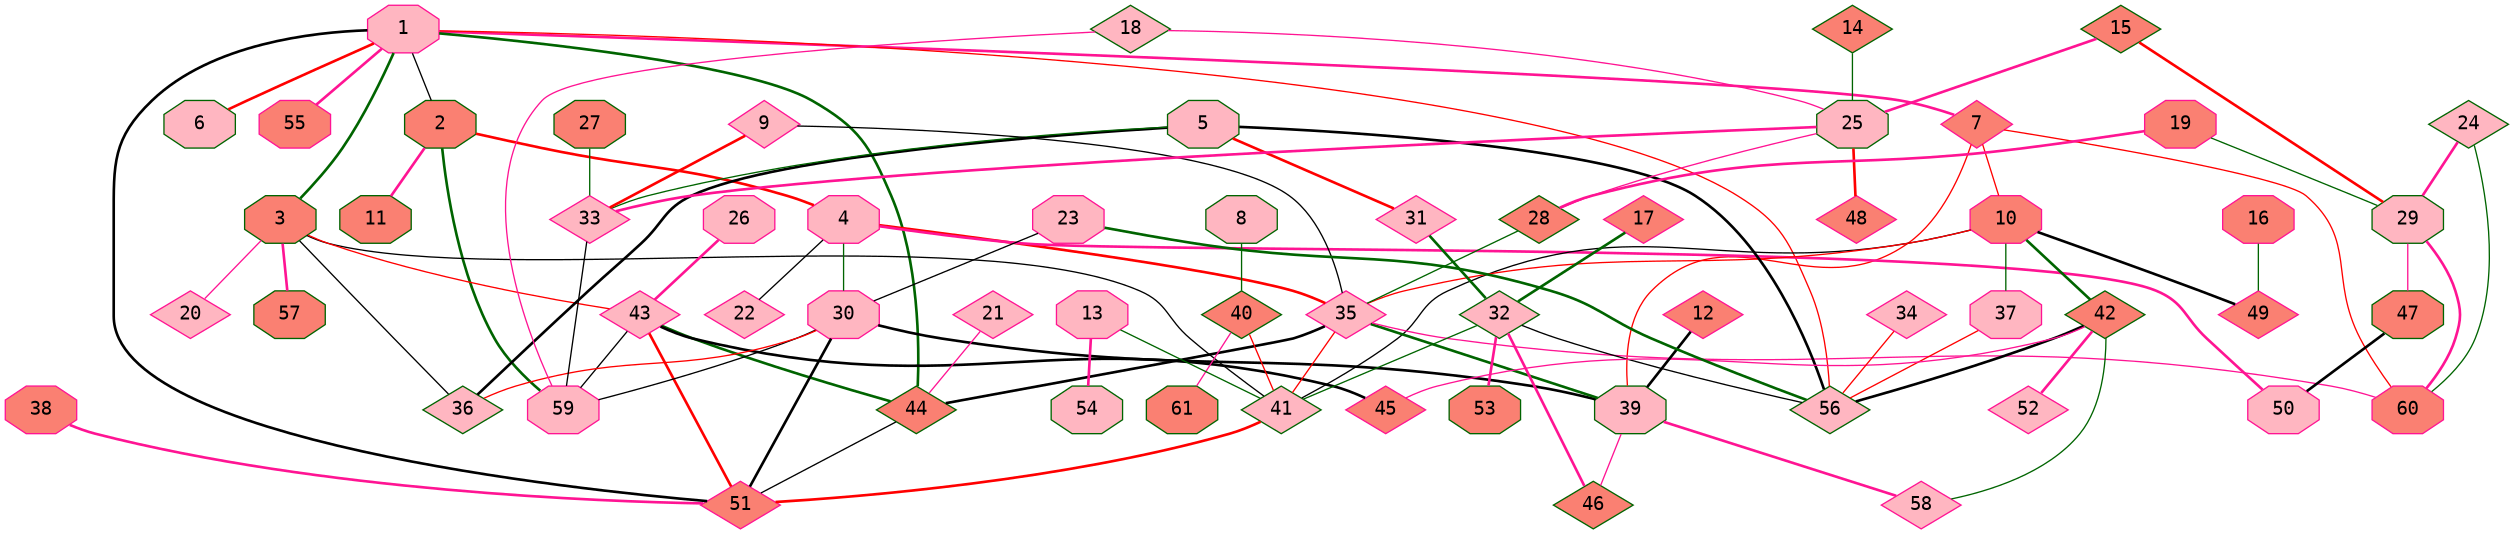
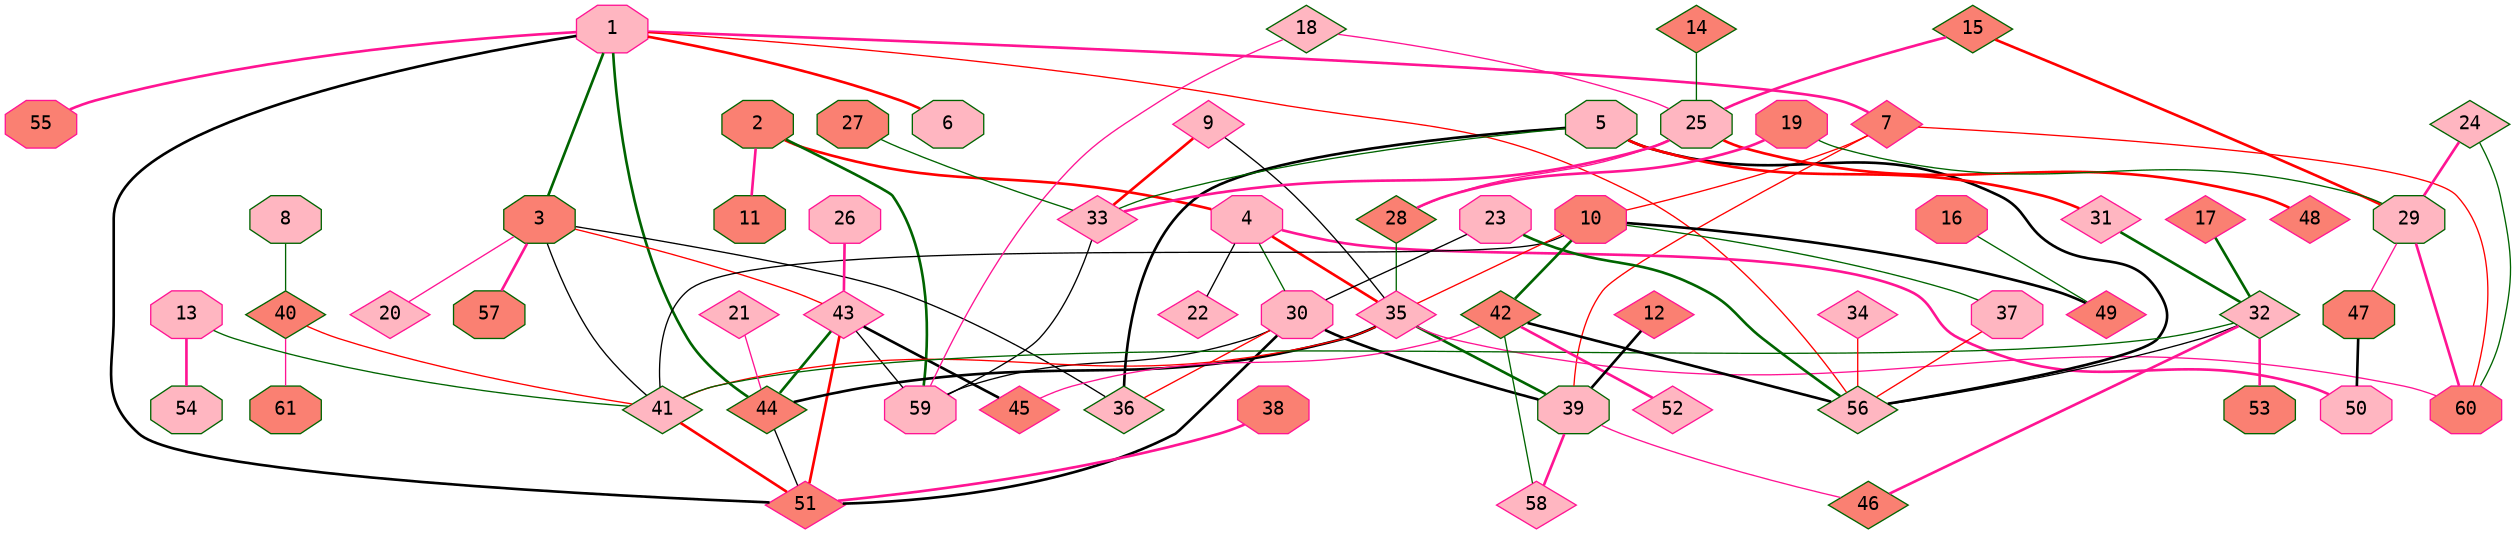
(422, 77) -> none
